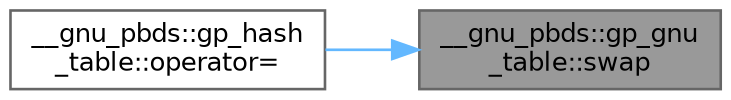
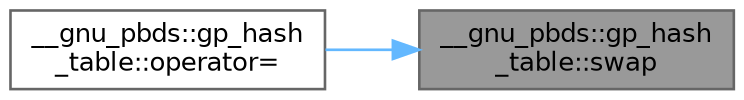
(570, 50) -> (577, 50)
